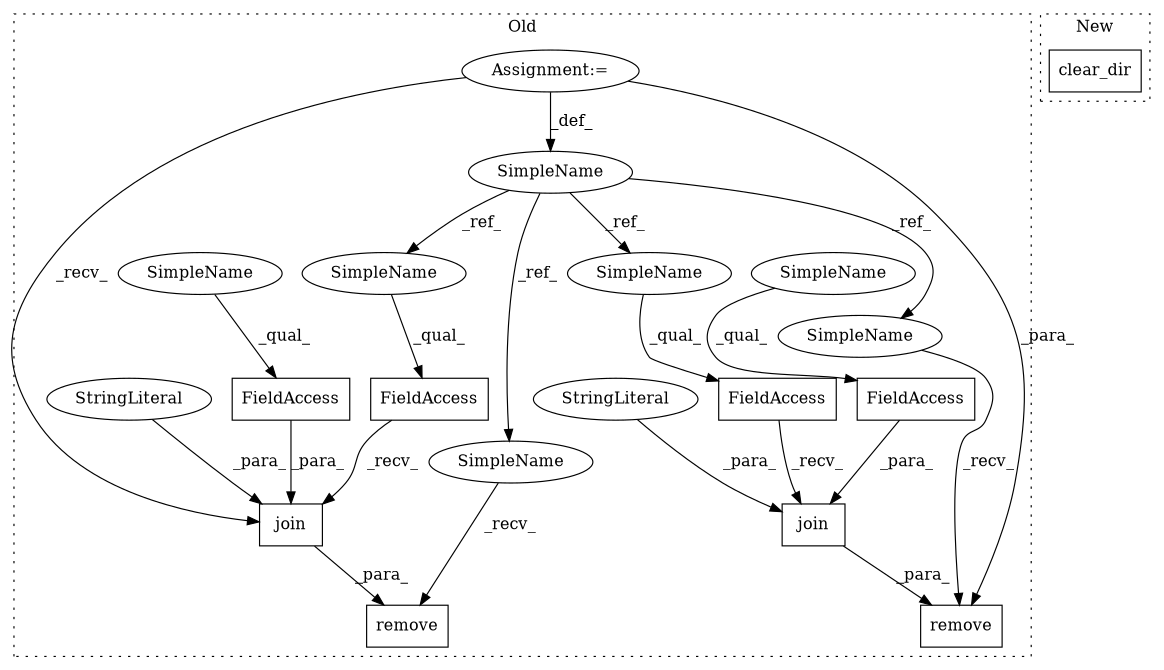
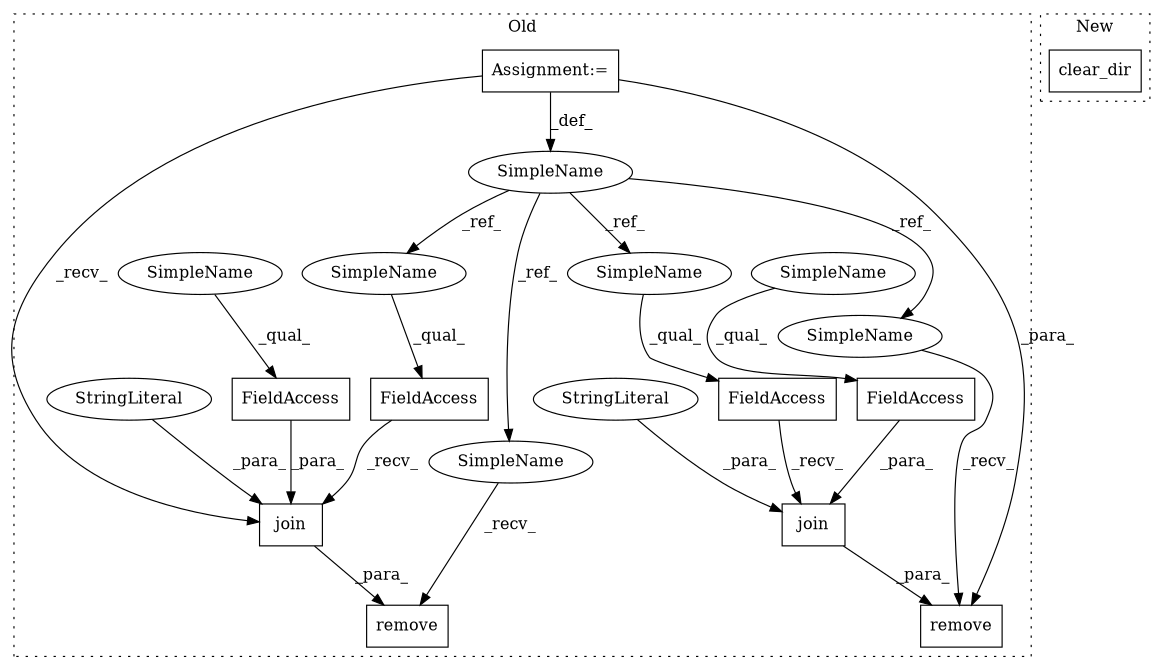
(551, 71) -> (551, 71)
